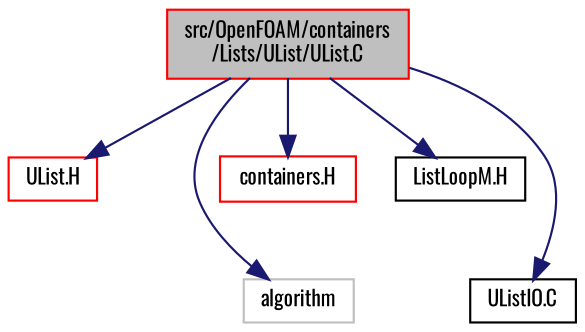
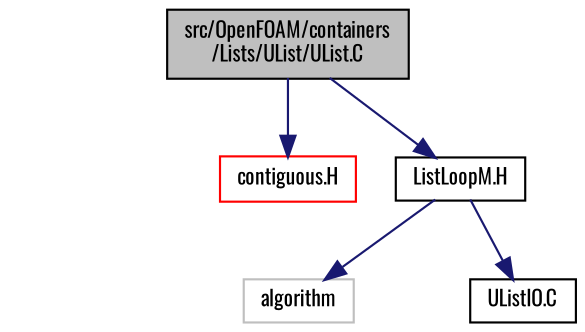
(288, 44) -> (288, 44)
(527, 134) -> (487, 230)
(195, 173) -> (389, 233)
(53, 179) -> none
(288, 179) -> (288, 179)
